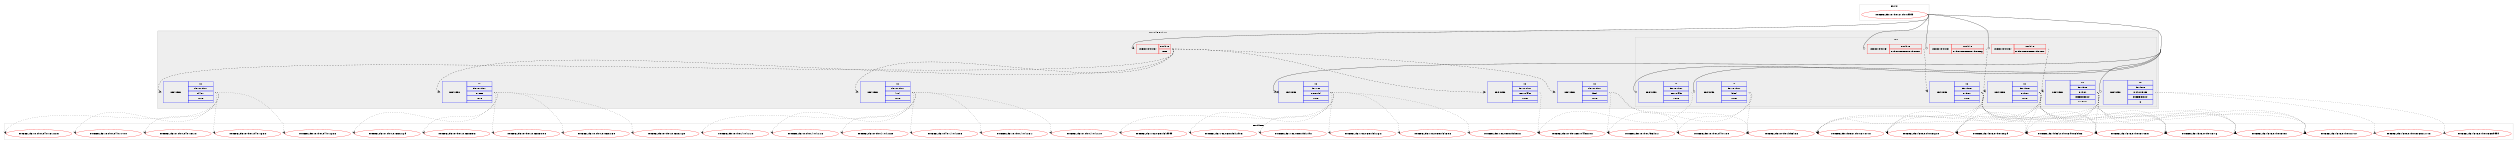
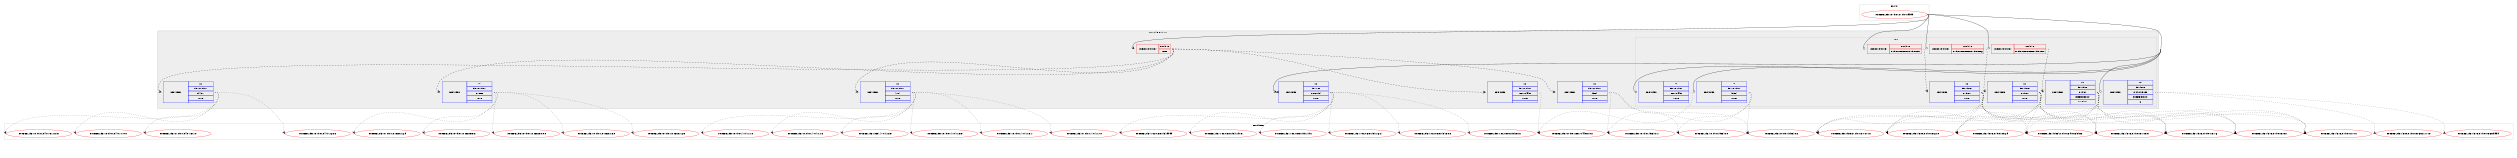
(248, 134) -> none
(875, 134) -> (875, 134)
(945, 134) -> (945, 134)
(1712, 134) -> (1712, 134)
